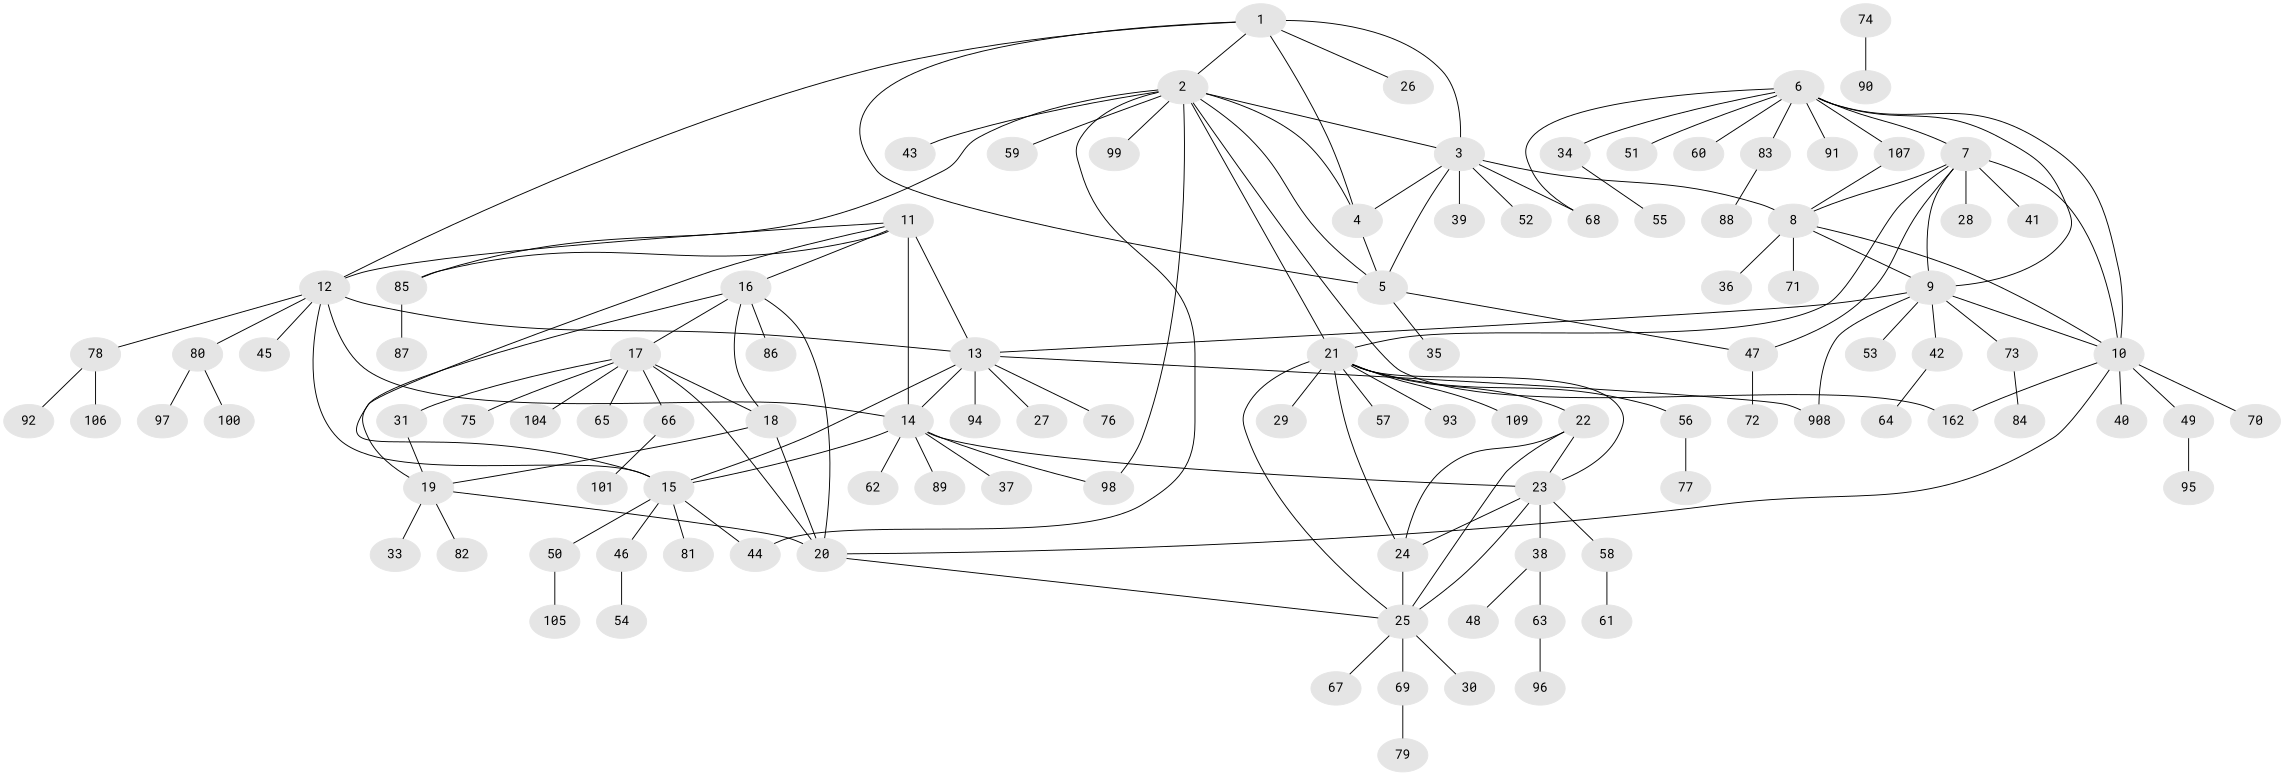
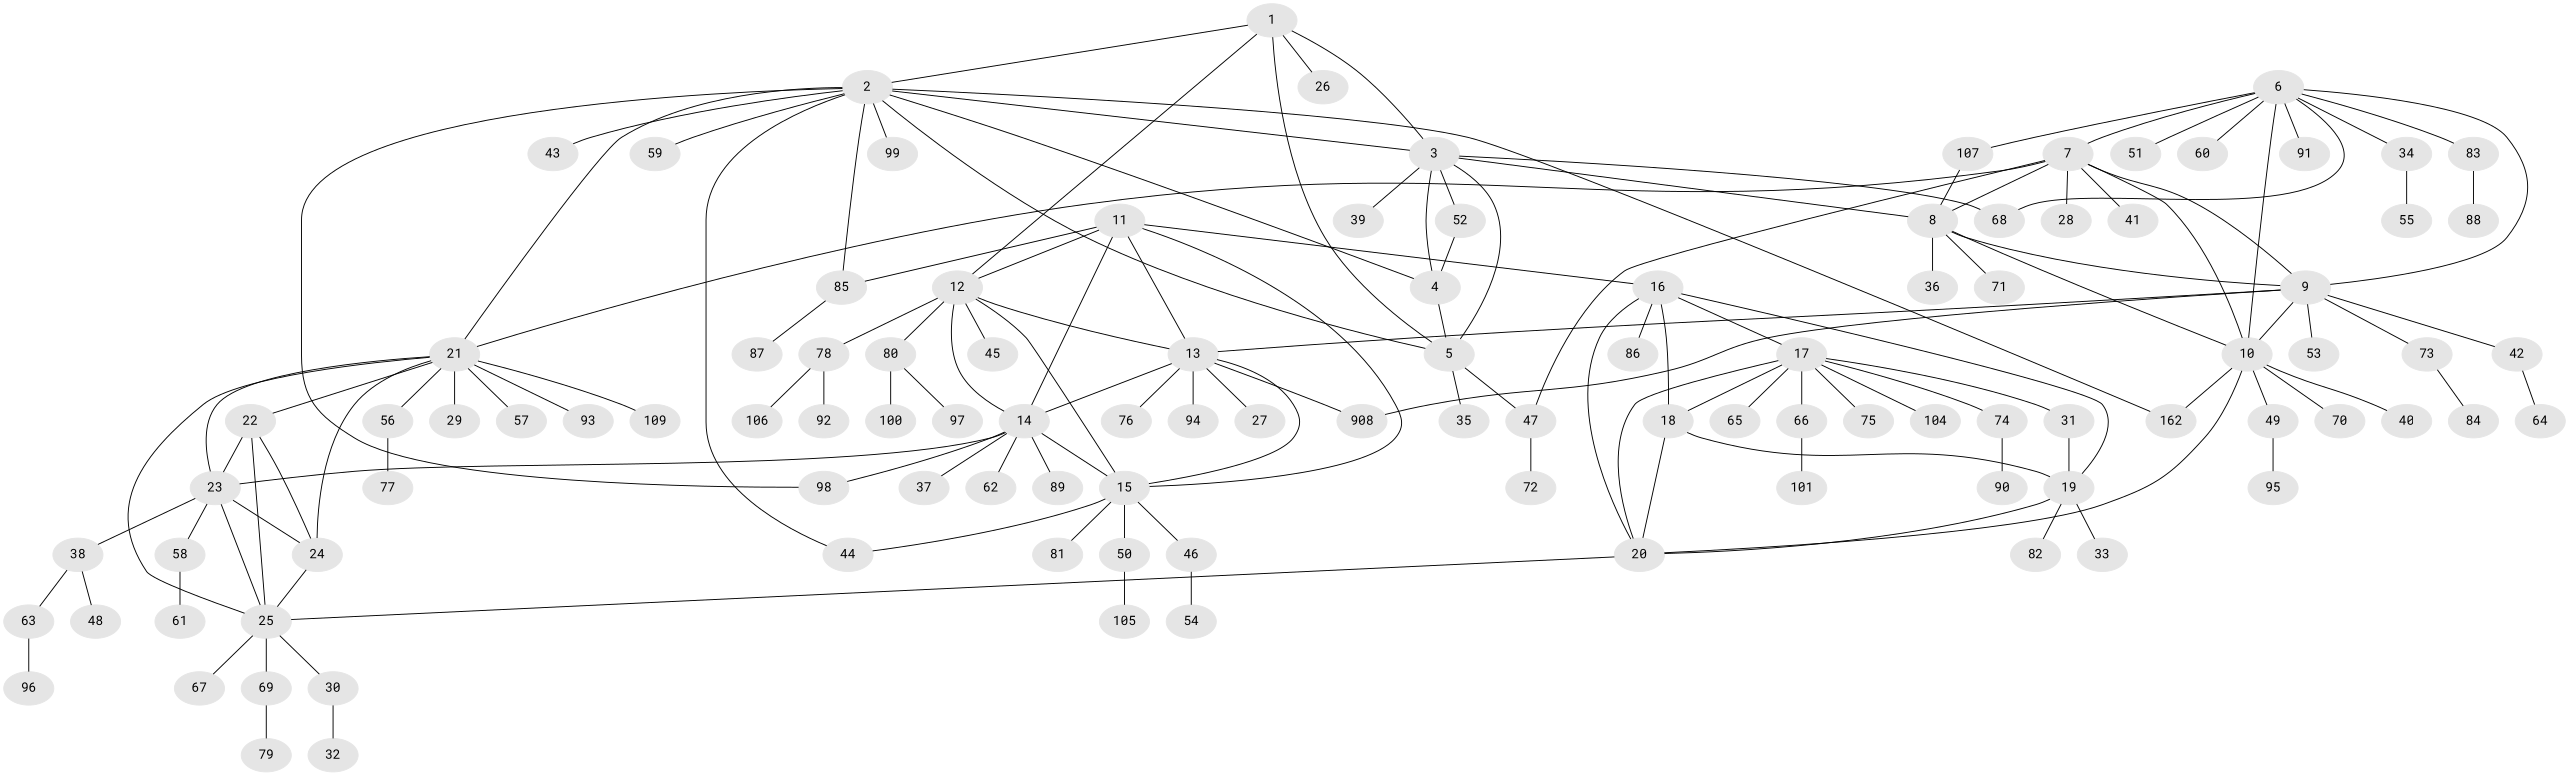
(1316, 113) -> (1448, 254)
none -> (1905, 383)
none -> (333, 755)
